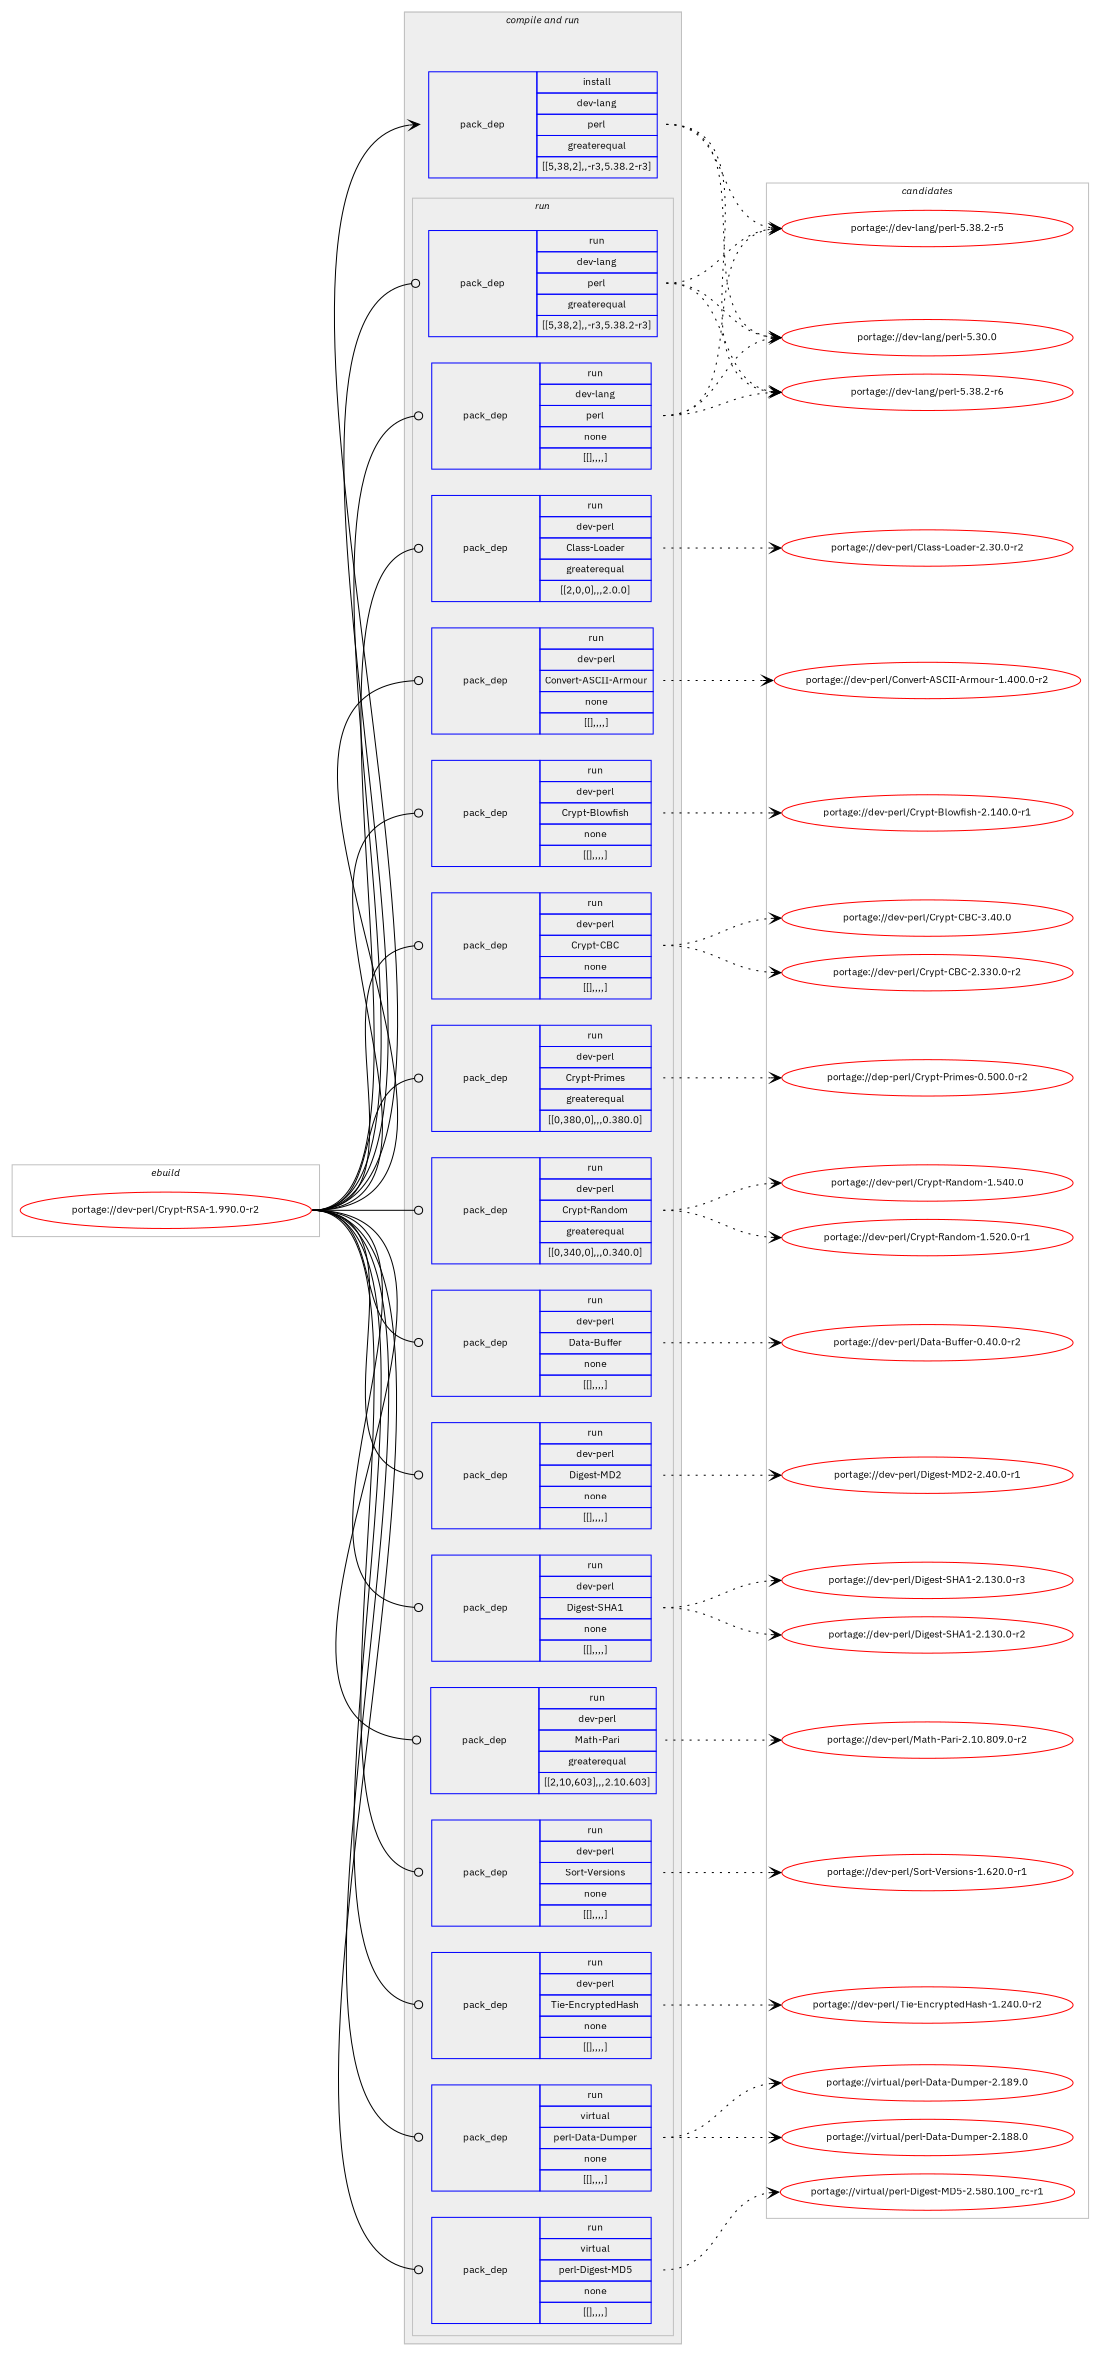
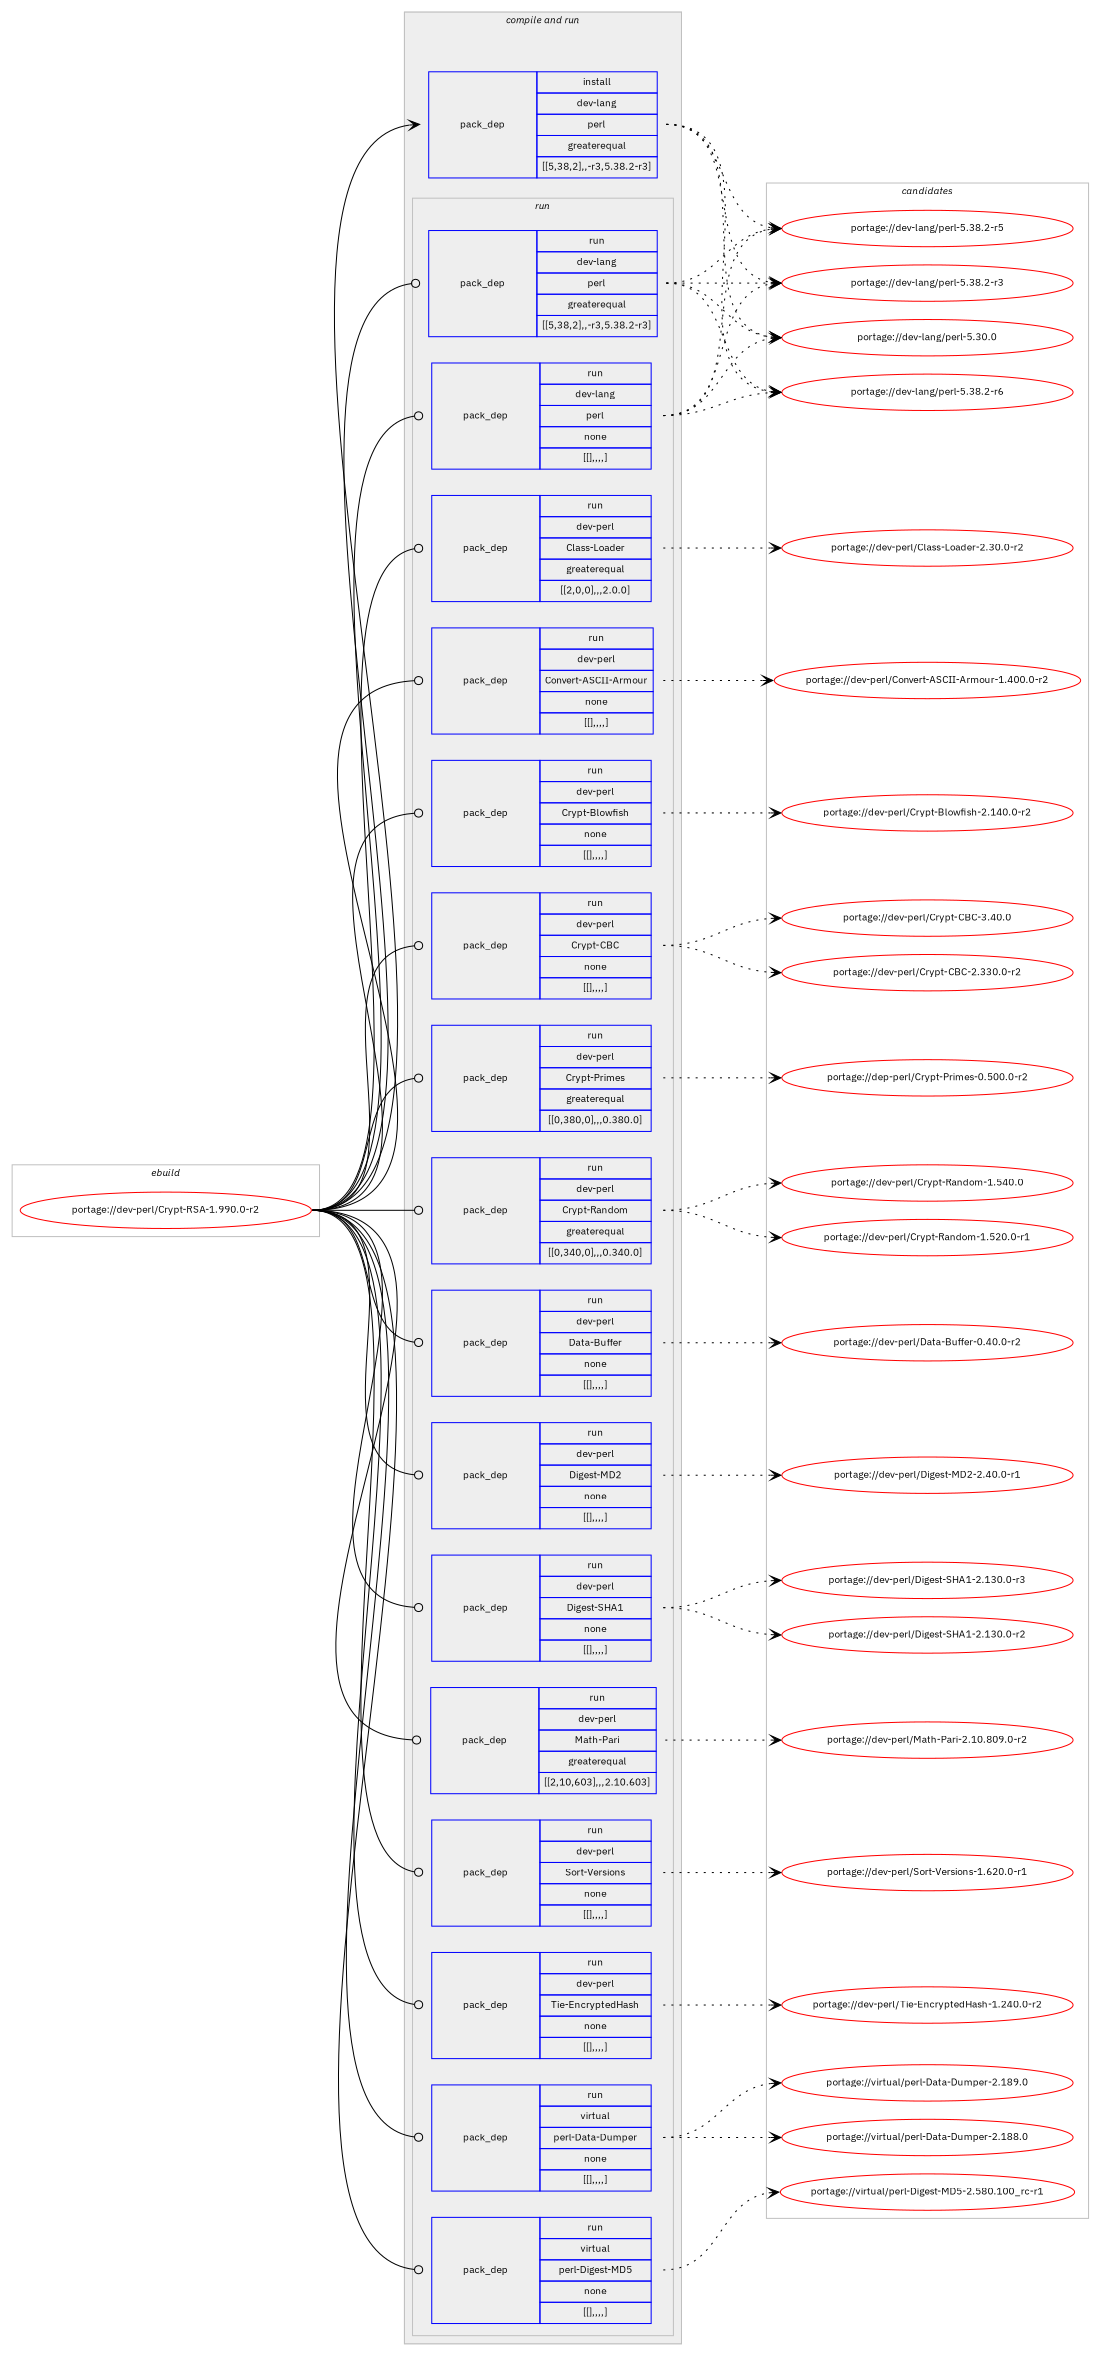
none -> (927, 283)
(927, 813) -> (927, 813)
